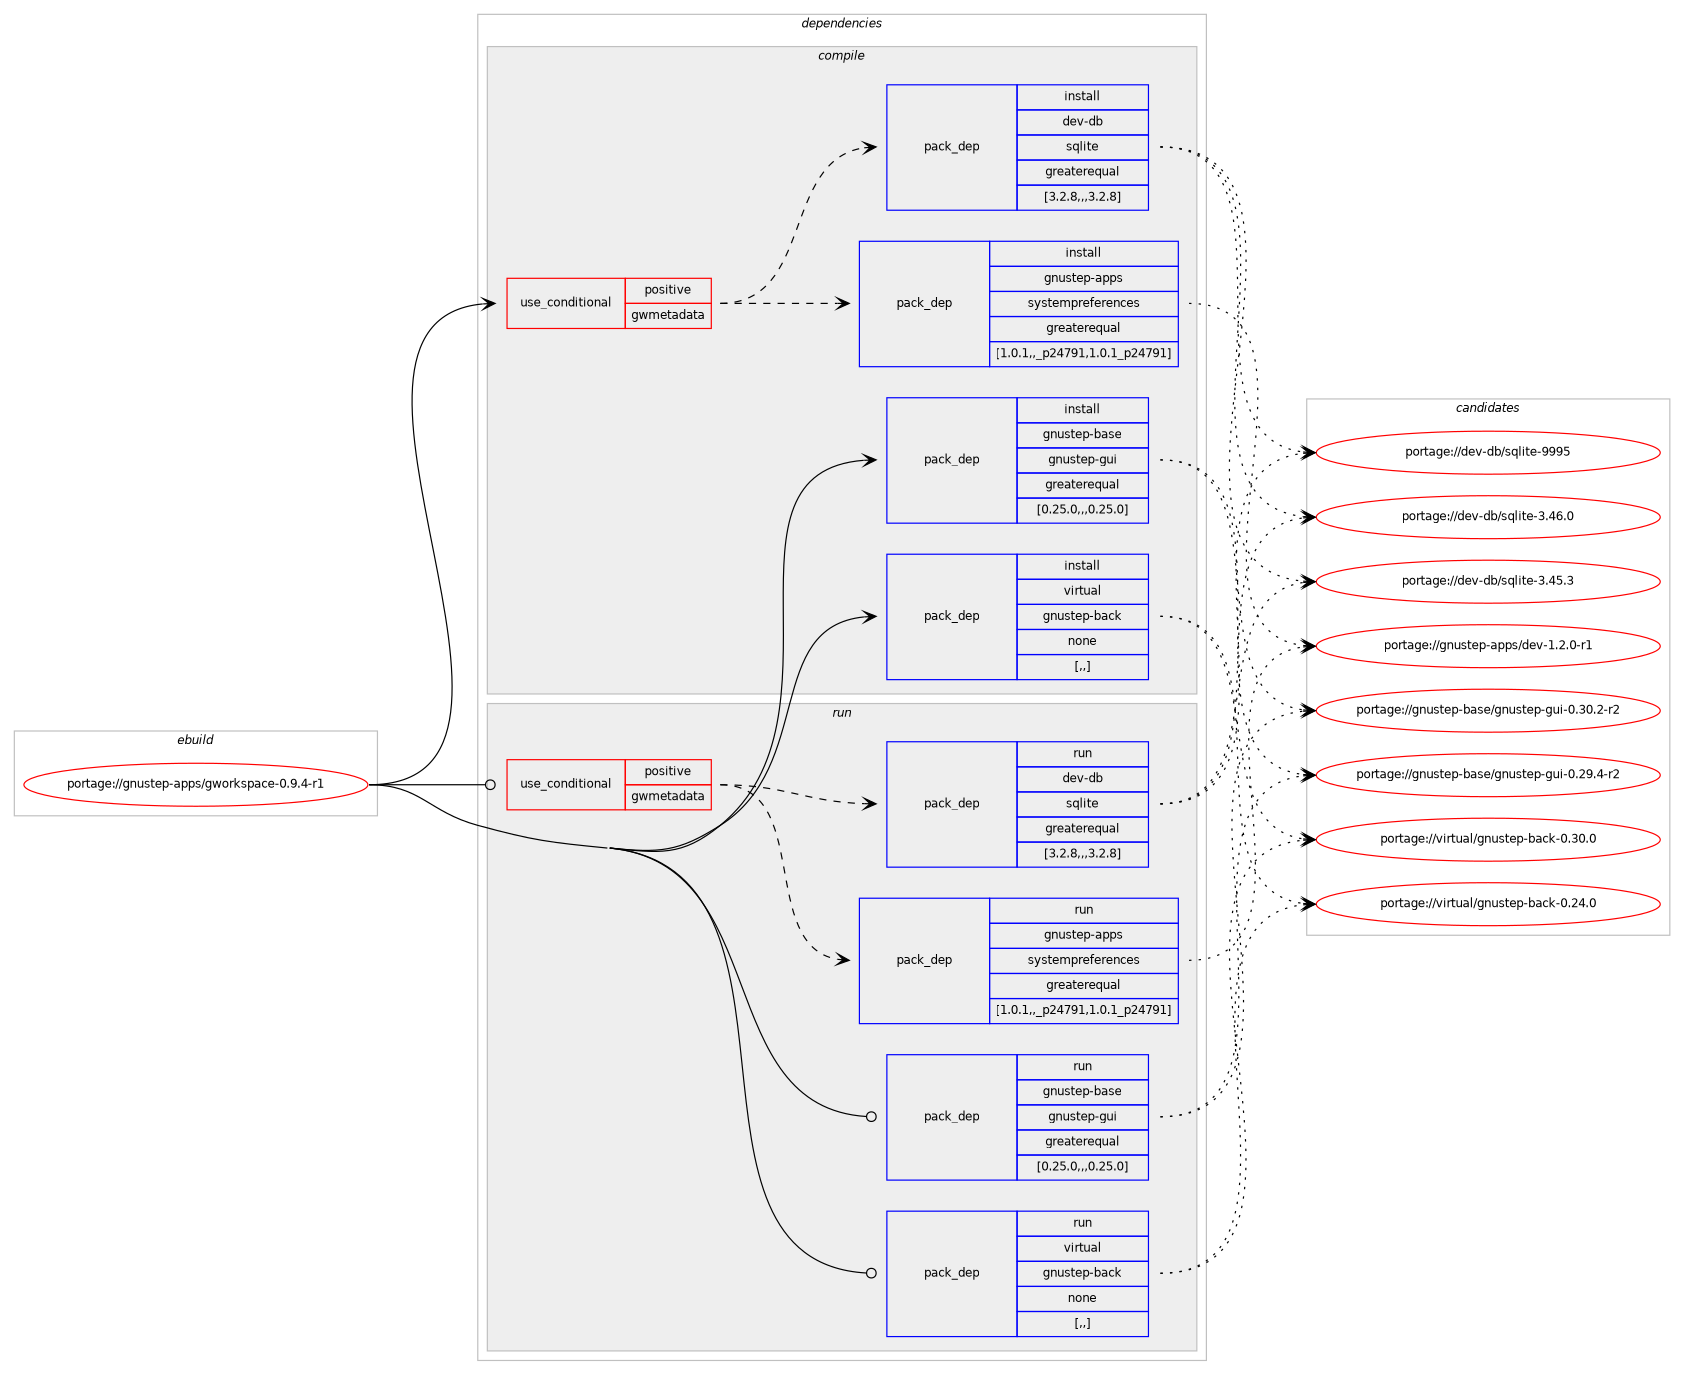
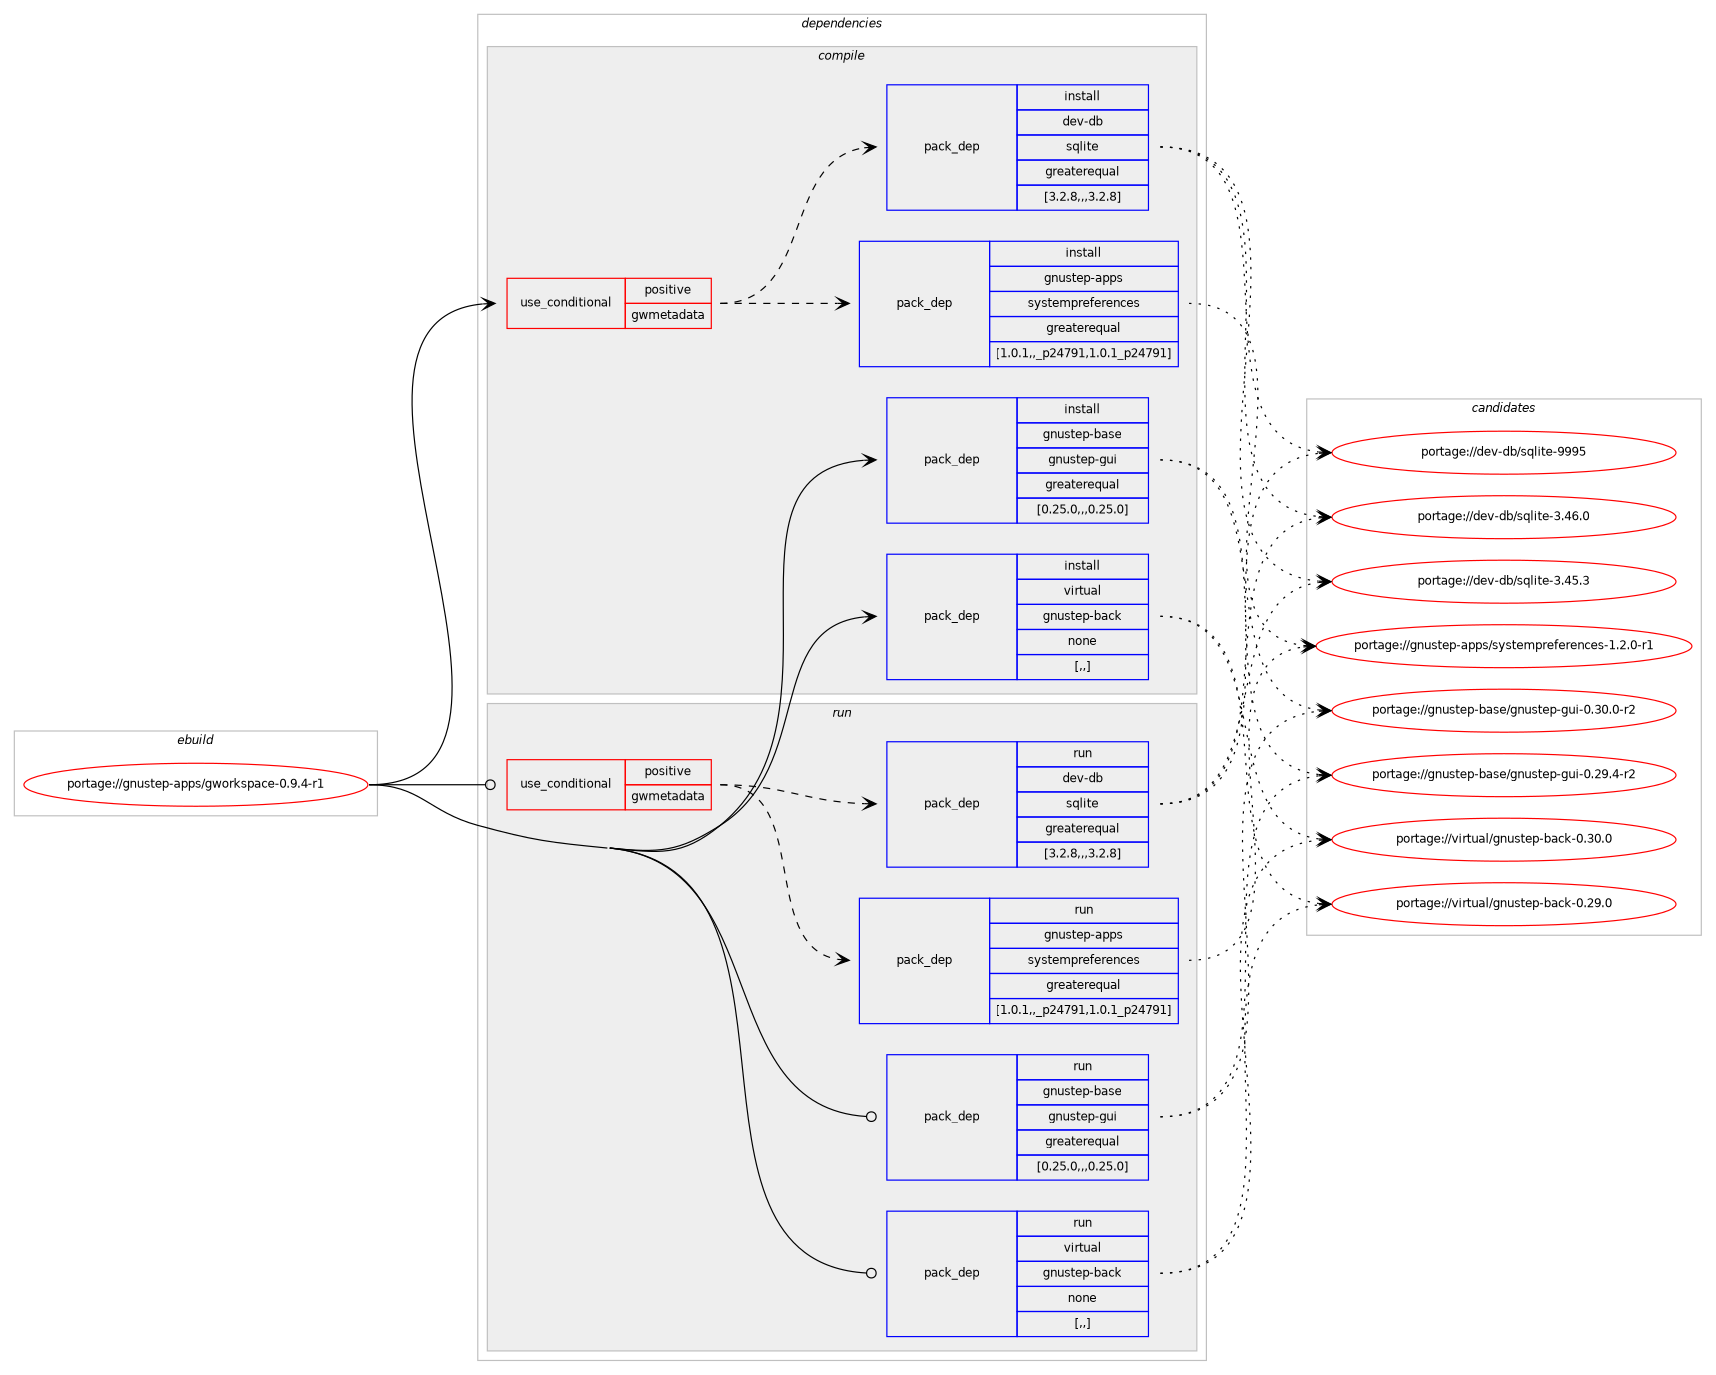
(1488, 646) -> (1504, 646)
(1488, 711) -> (1504, 711)
(1488, 904) -> (1504, 904)
